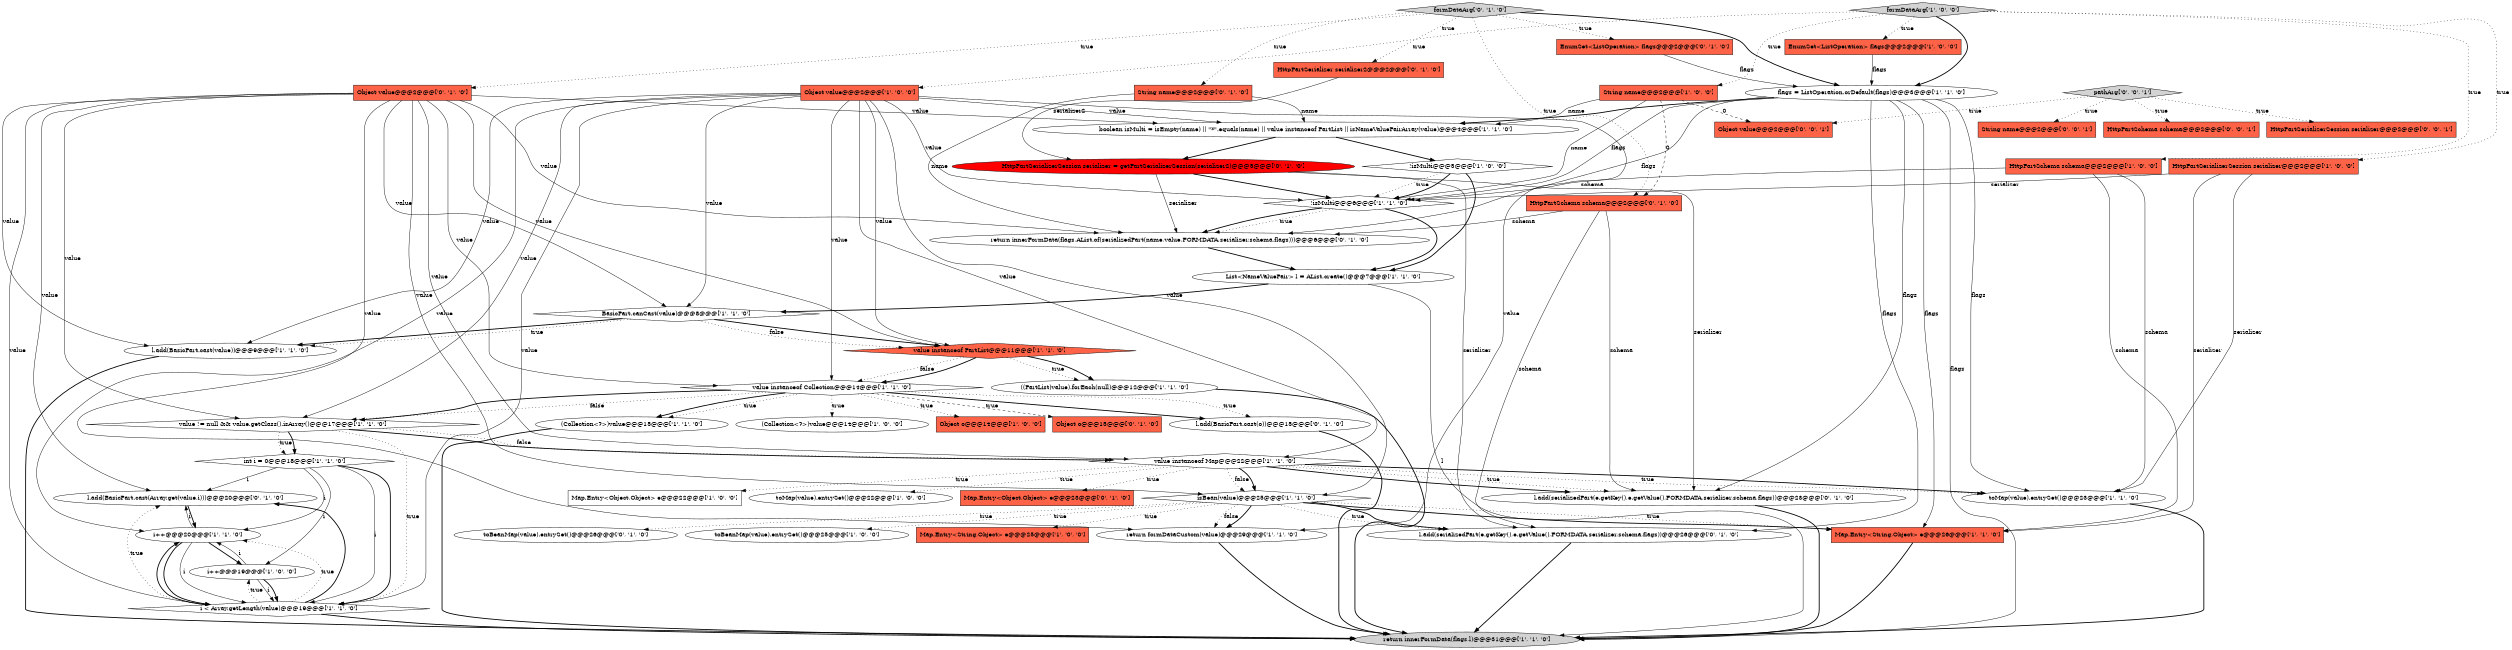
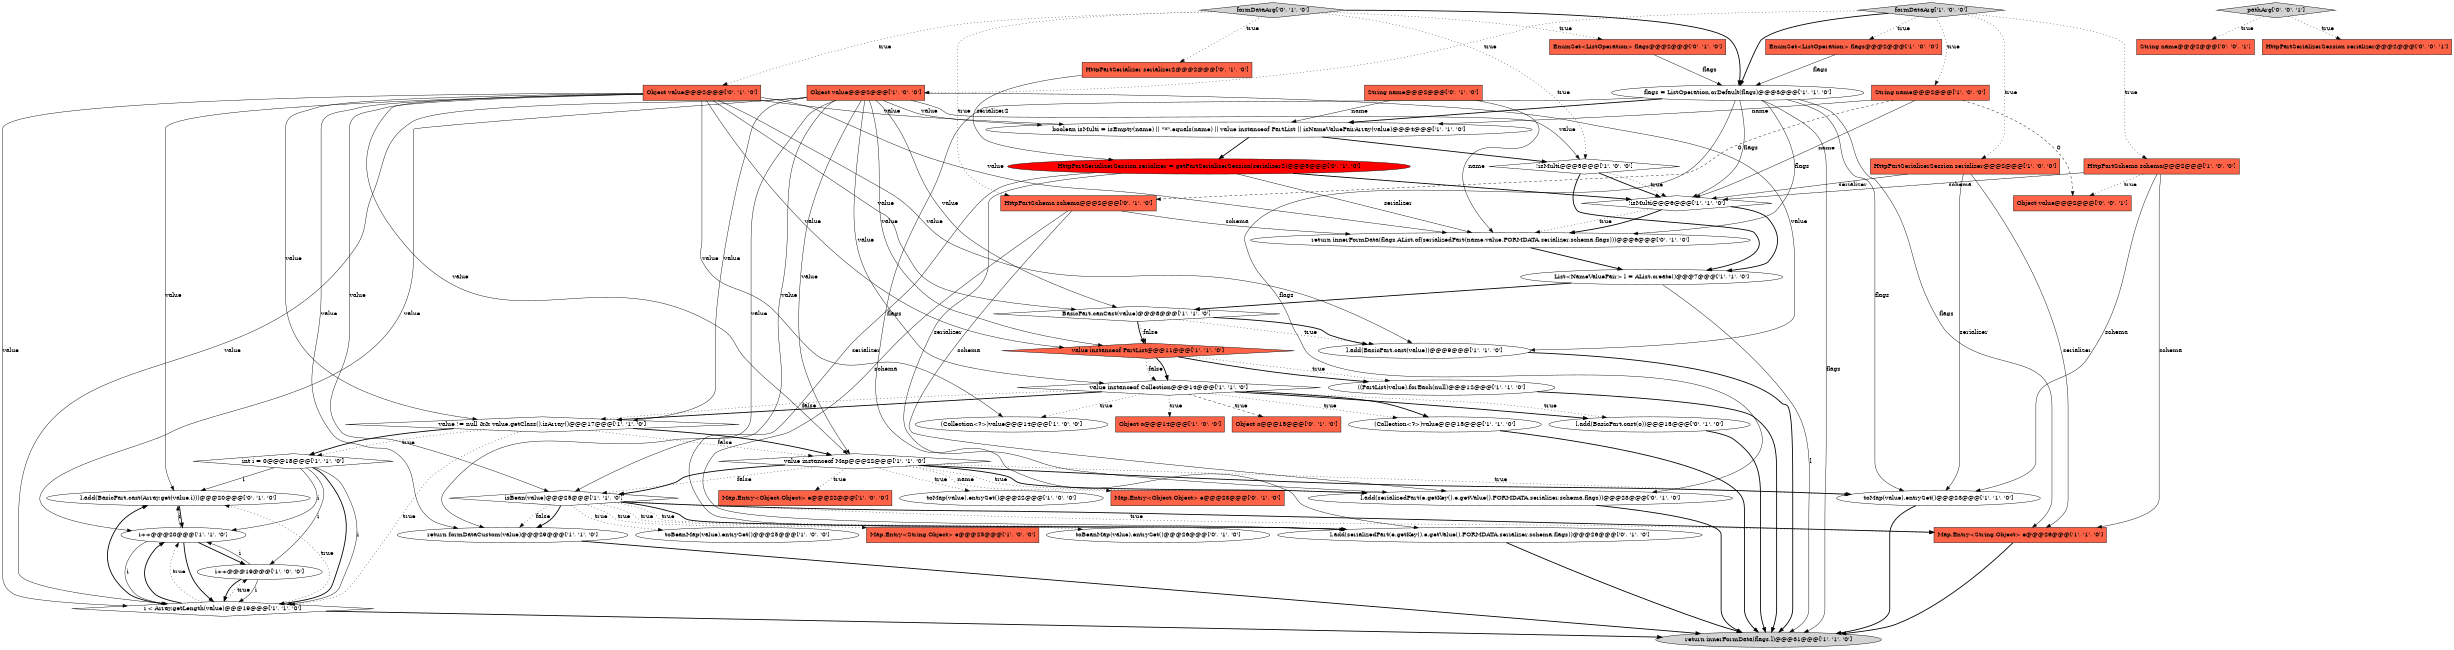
(1304, 30) -> (1475, 50)
(1964, 110) -> (2118, 184)
(2181, 130) -> none
(1073, 187) -> (1249, 117)
(489, 317) -> (768, 305)
(1153, 480) -> (966, 480)
(655, 498) -> (805, 498)
